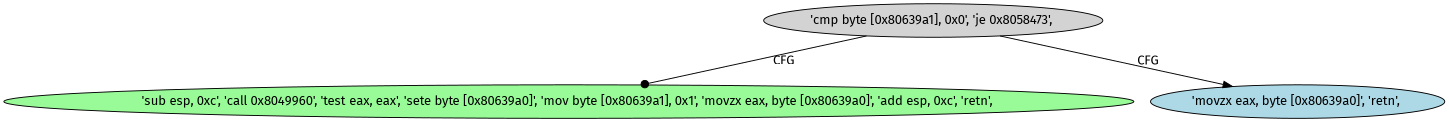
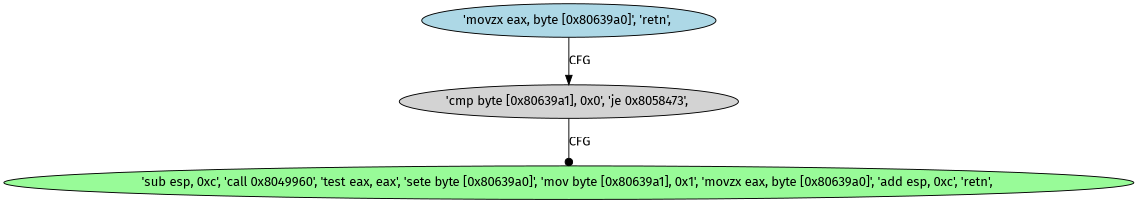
(1112, 60) -> (569, 56)
